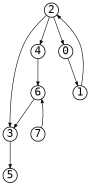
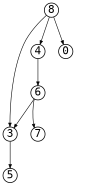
(51, 10) -> (51, 10)
(80, 93) -> none
(43, 115) -> (33, 112)
